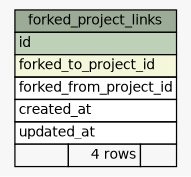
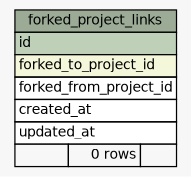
(114, 155) -> (114, 155)
